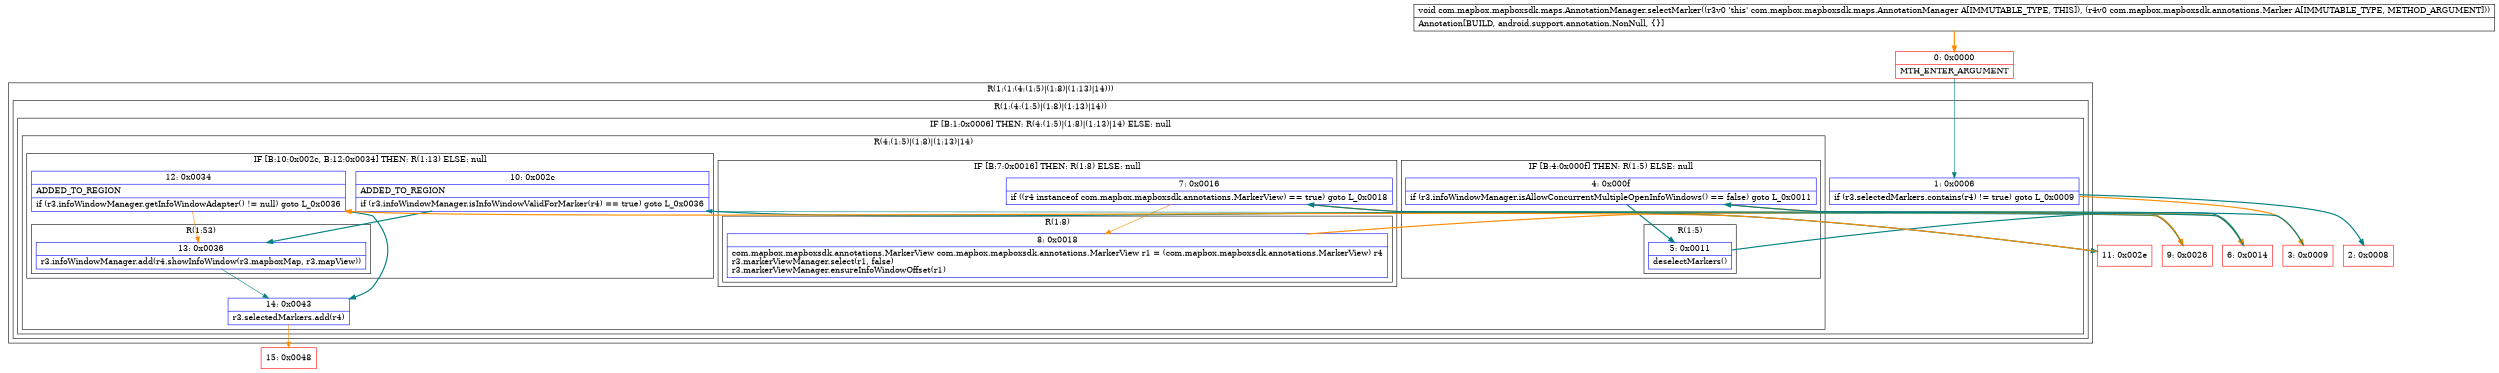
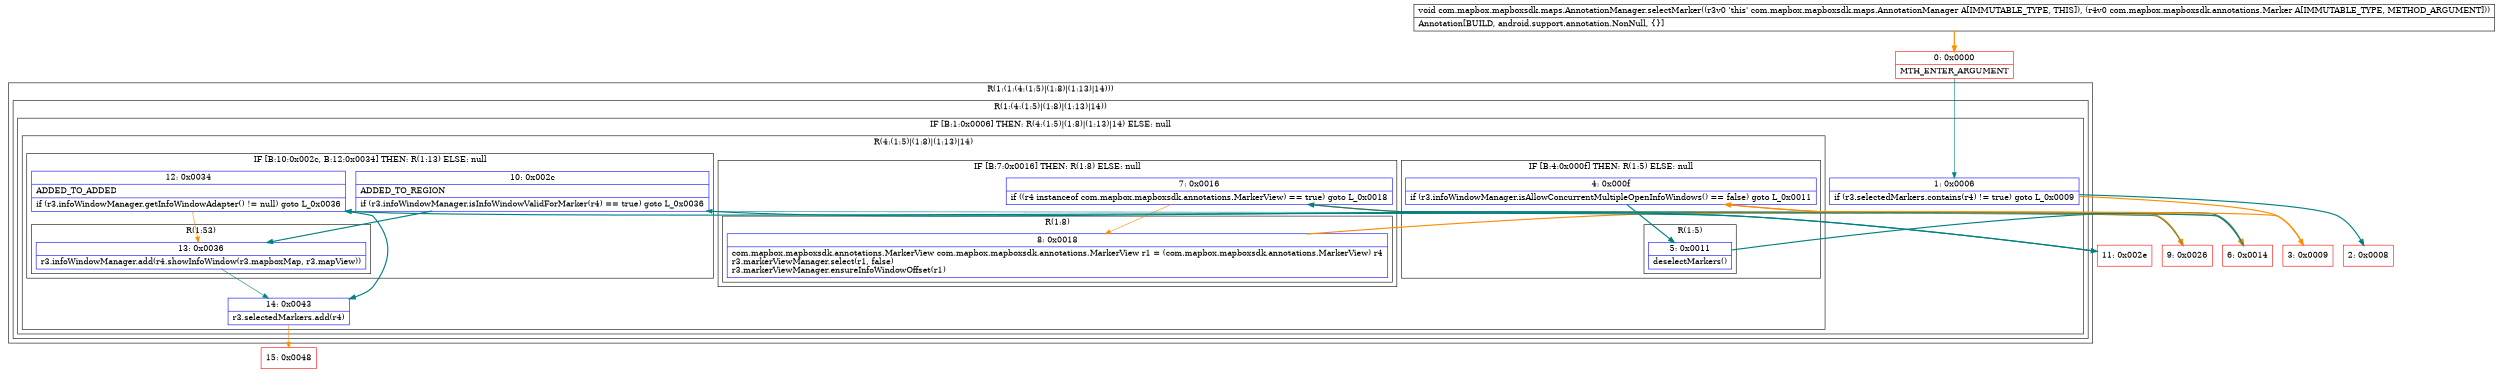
(79, 191) -> (77, 191)
(2024, 212) -> (2024, 212)
(1225, 214) -> (1225, 214)
